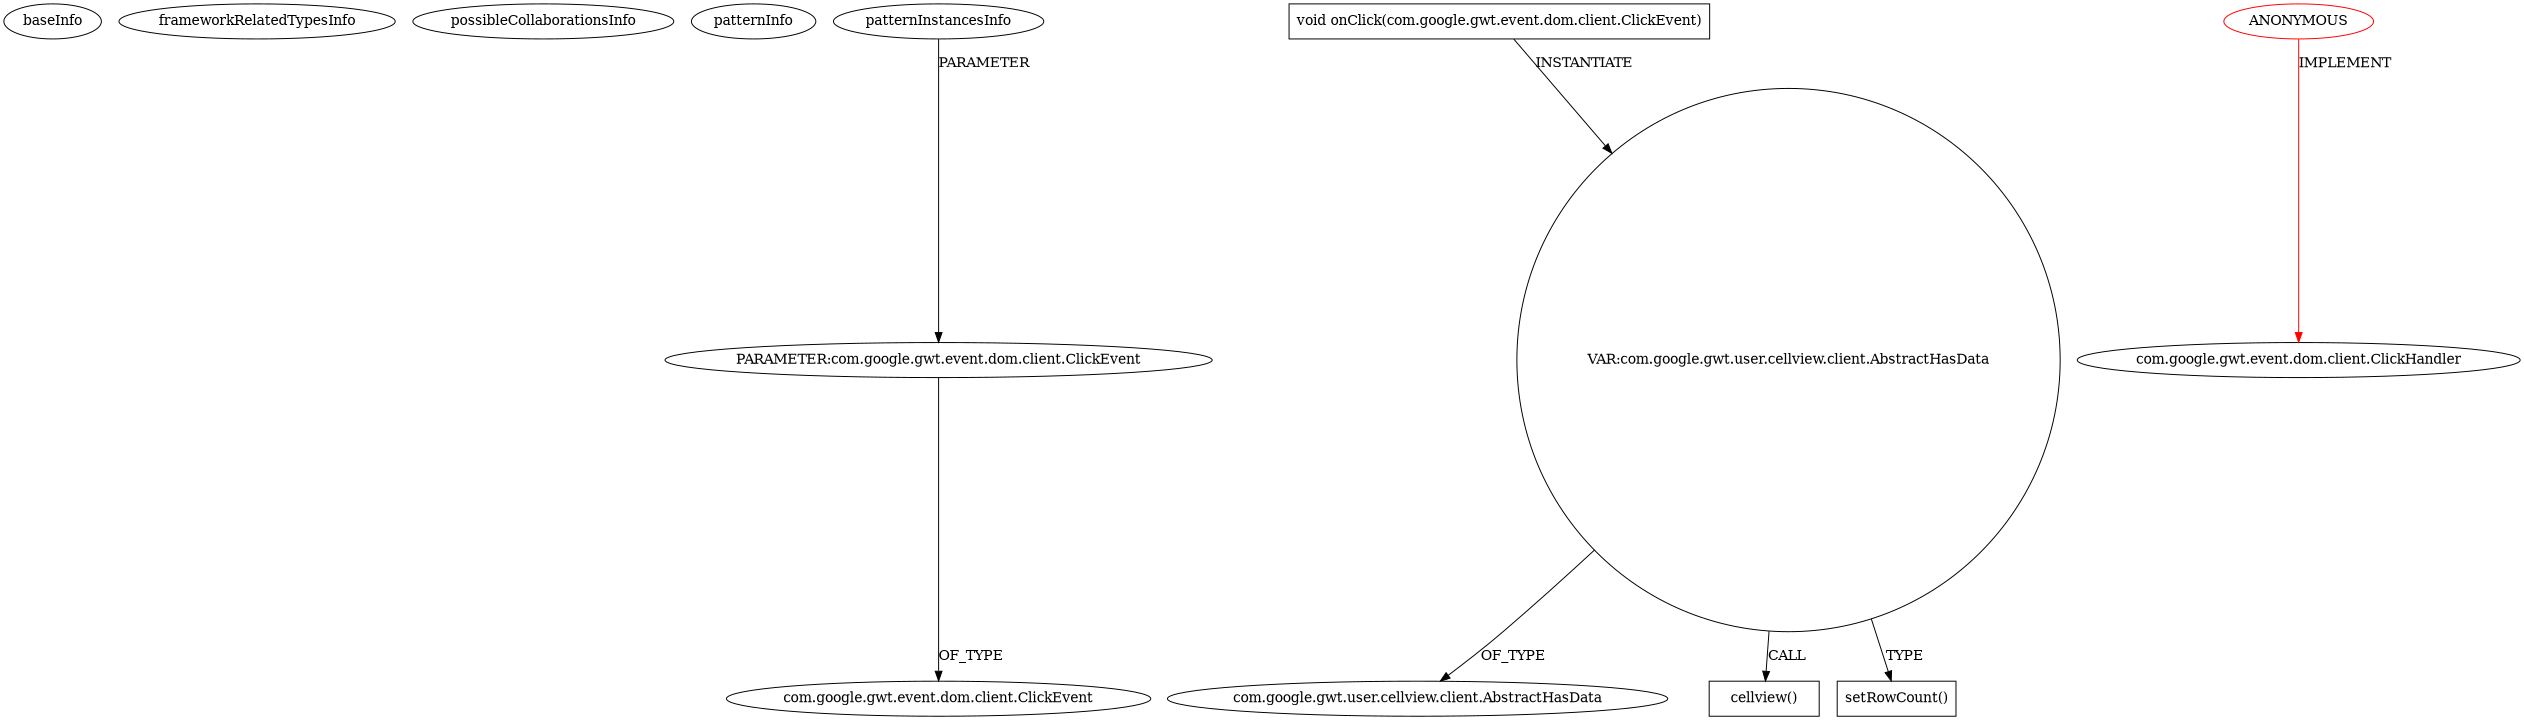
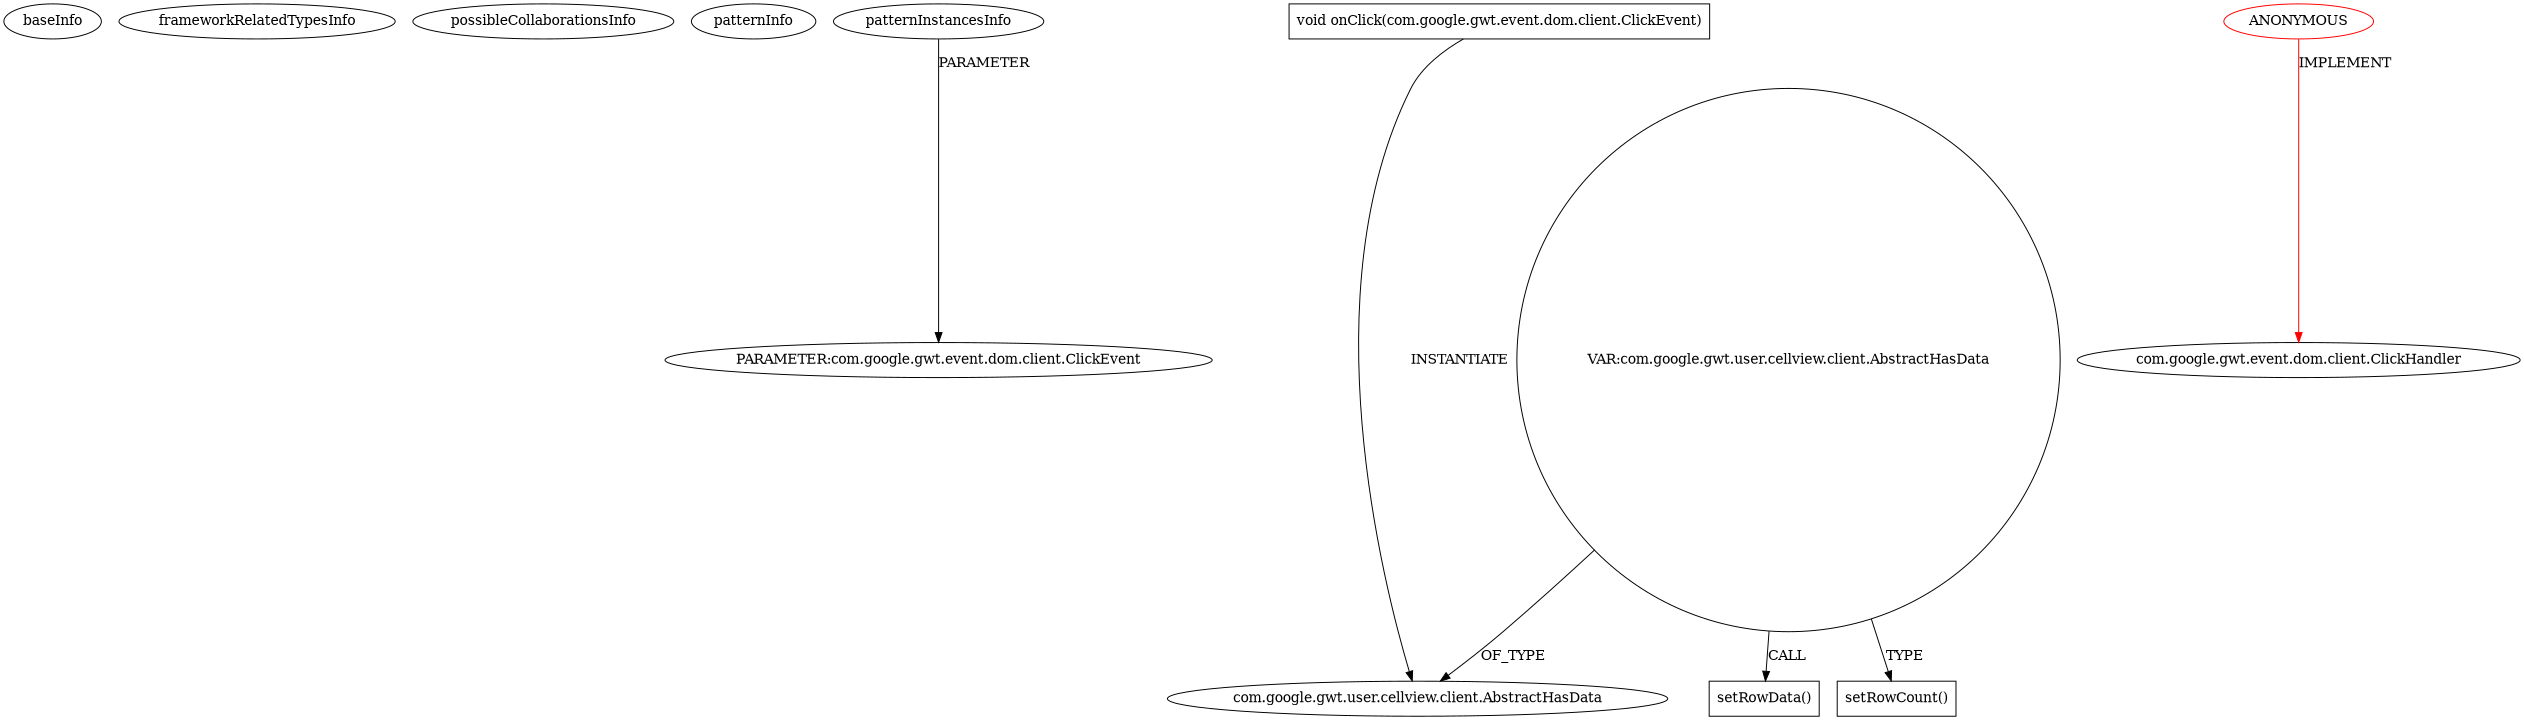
(1560, 92) -> (1359, 342)
(939, 699) -> none
(1764, 699) -> (1764, 699)
